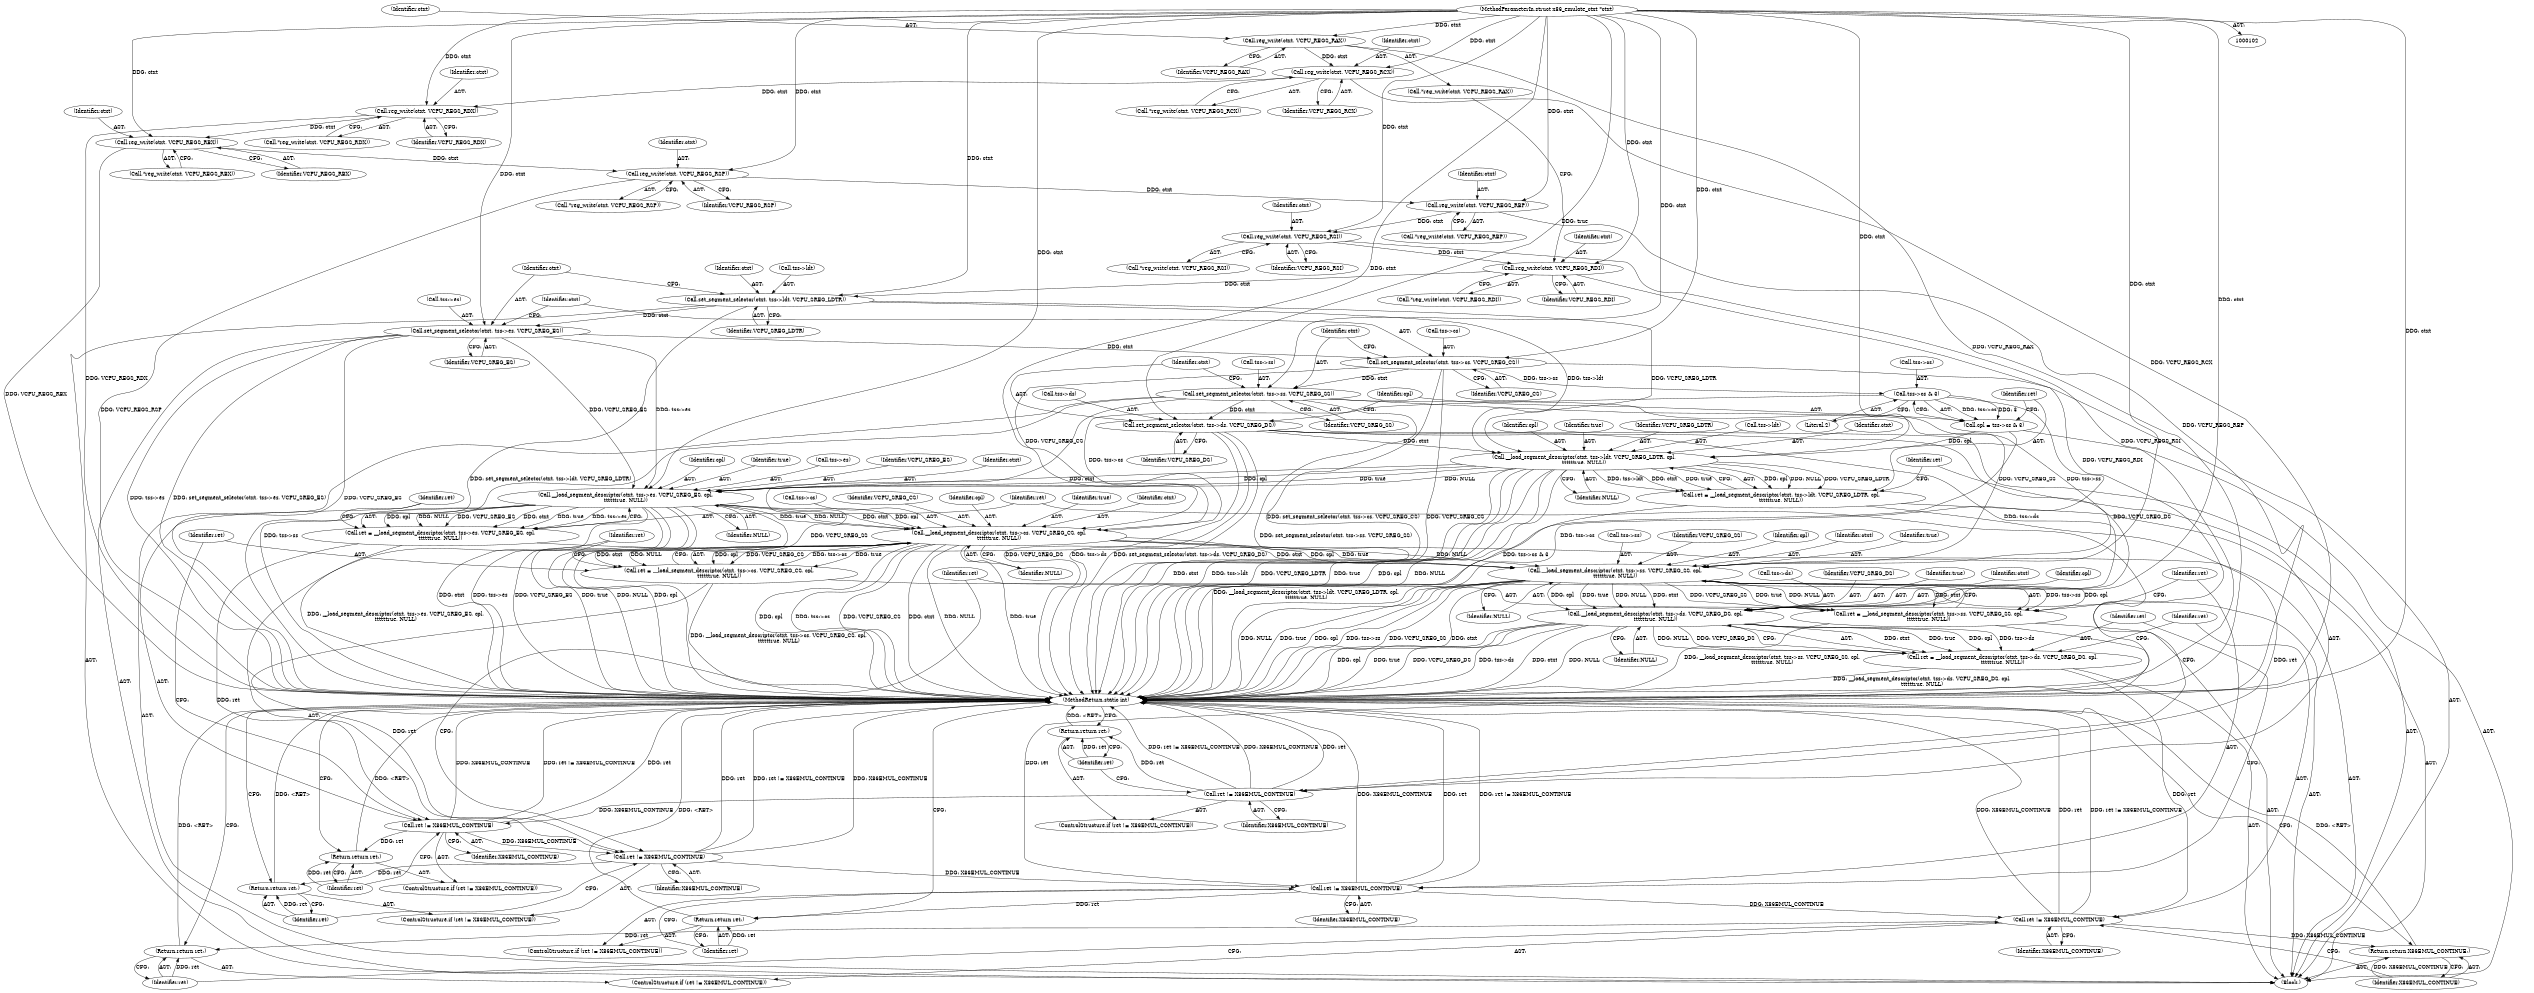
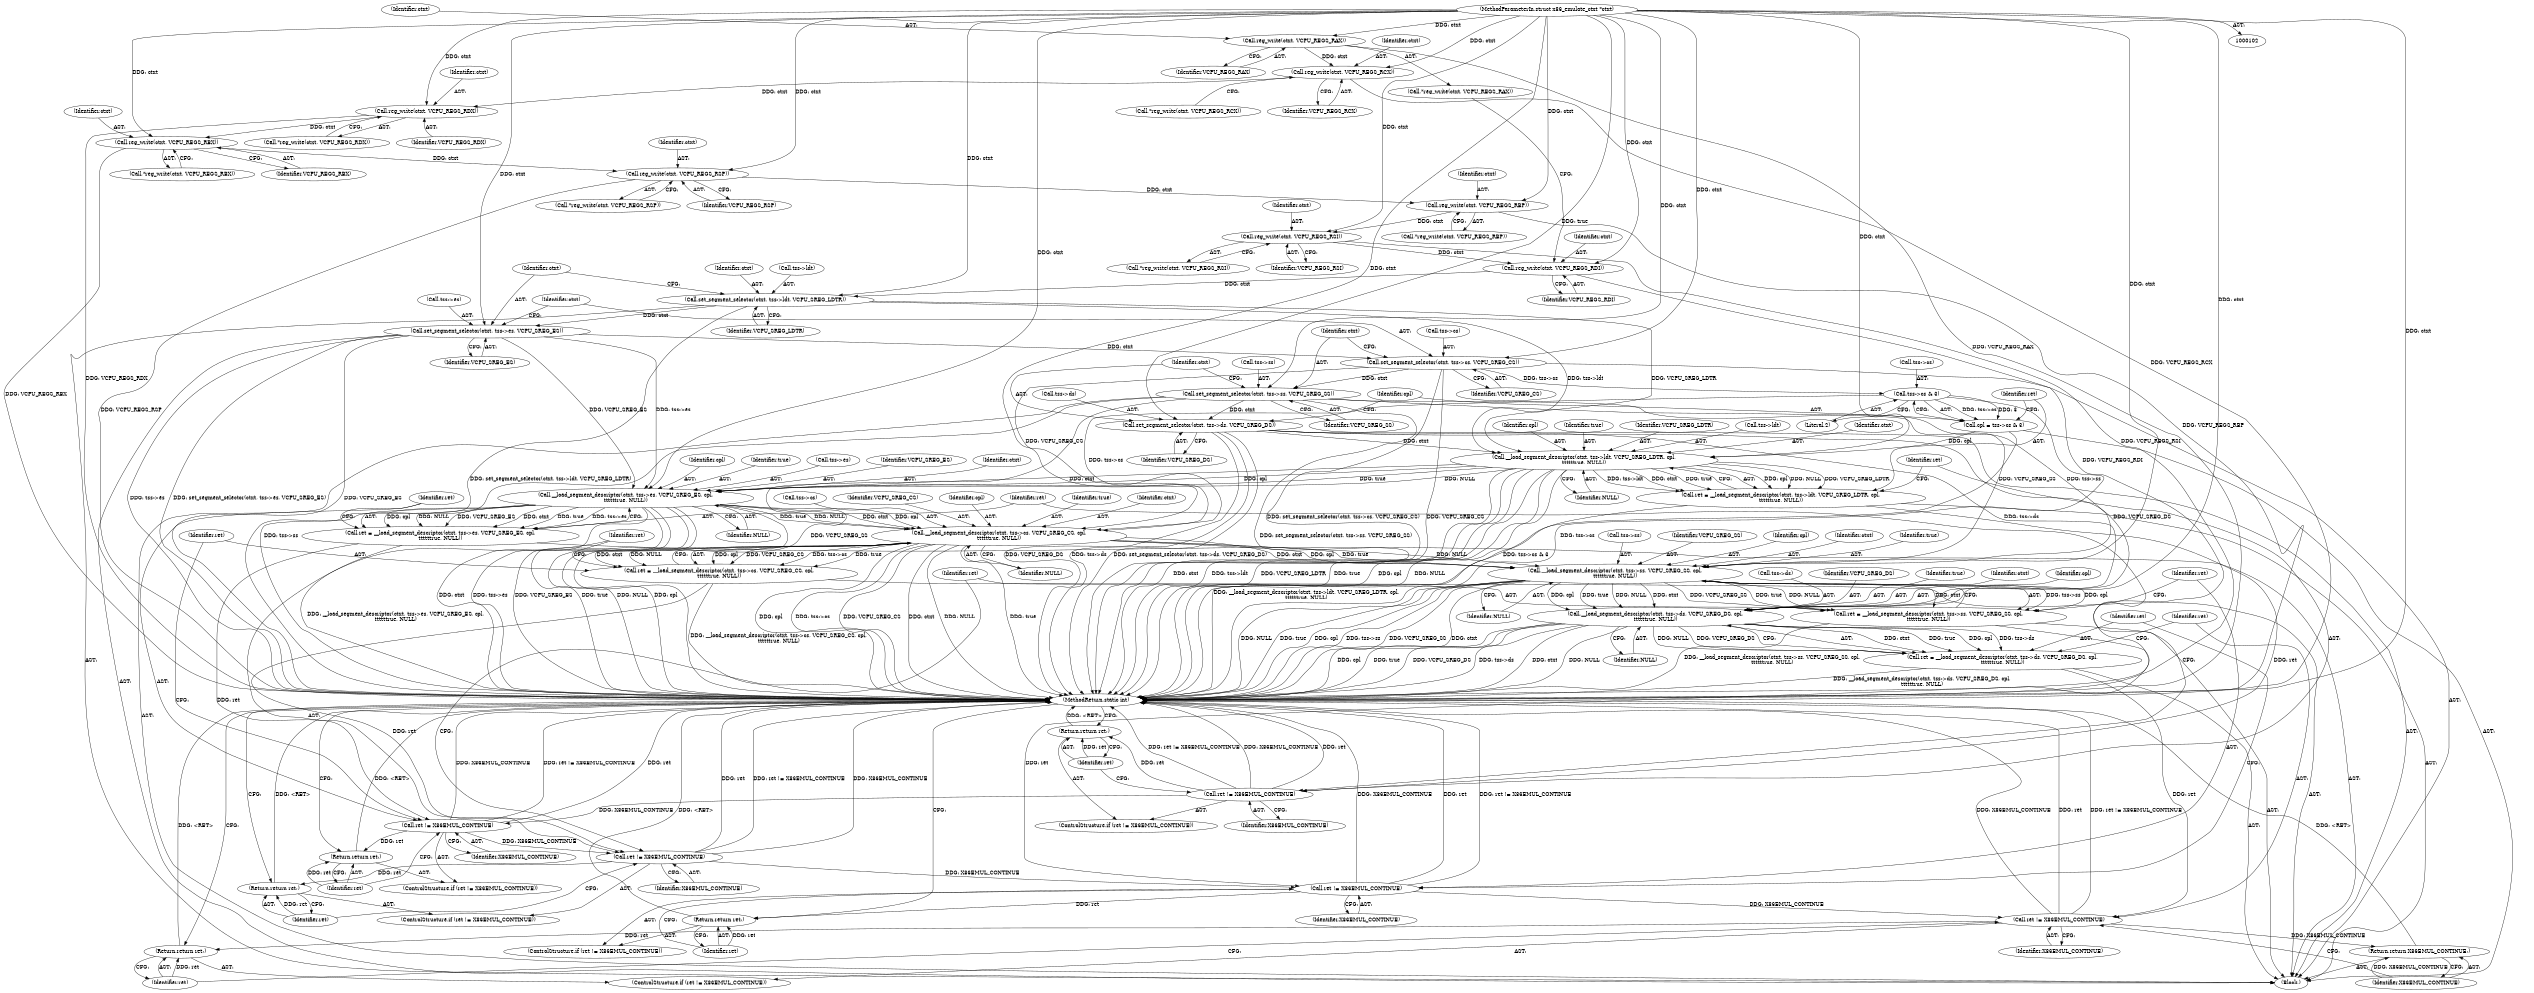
(1267, 92) -> none
(441, 125) -> none
(1449, 300) -> none
(2090, 709) -> none
